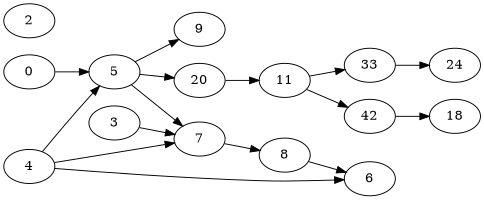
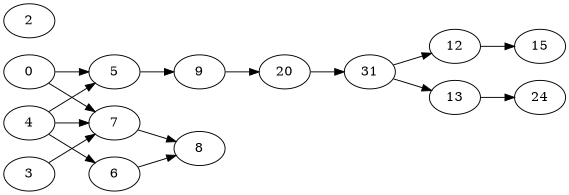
(370, 65) -> (455, 97)
(152, 76) -> (238, 72)
(285, 80) -> (370, 72)
(153, 102) -> (66, 94)
(370, 116) -> (455, 46)
(455, 116) -> (540, 46)
(323, 166) -> (153, 163)
